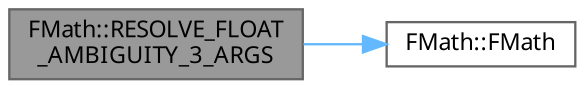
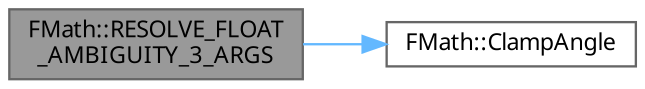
(481, 44) -> (511, 44)
